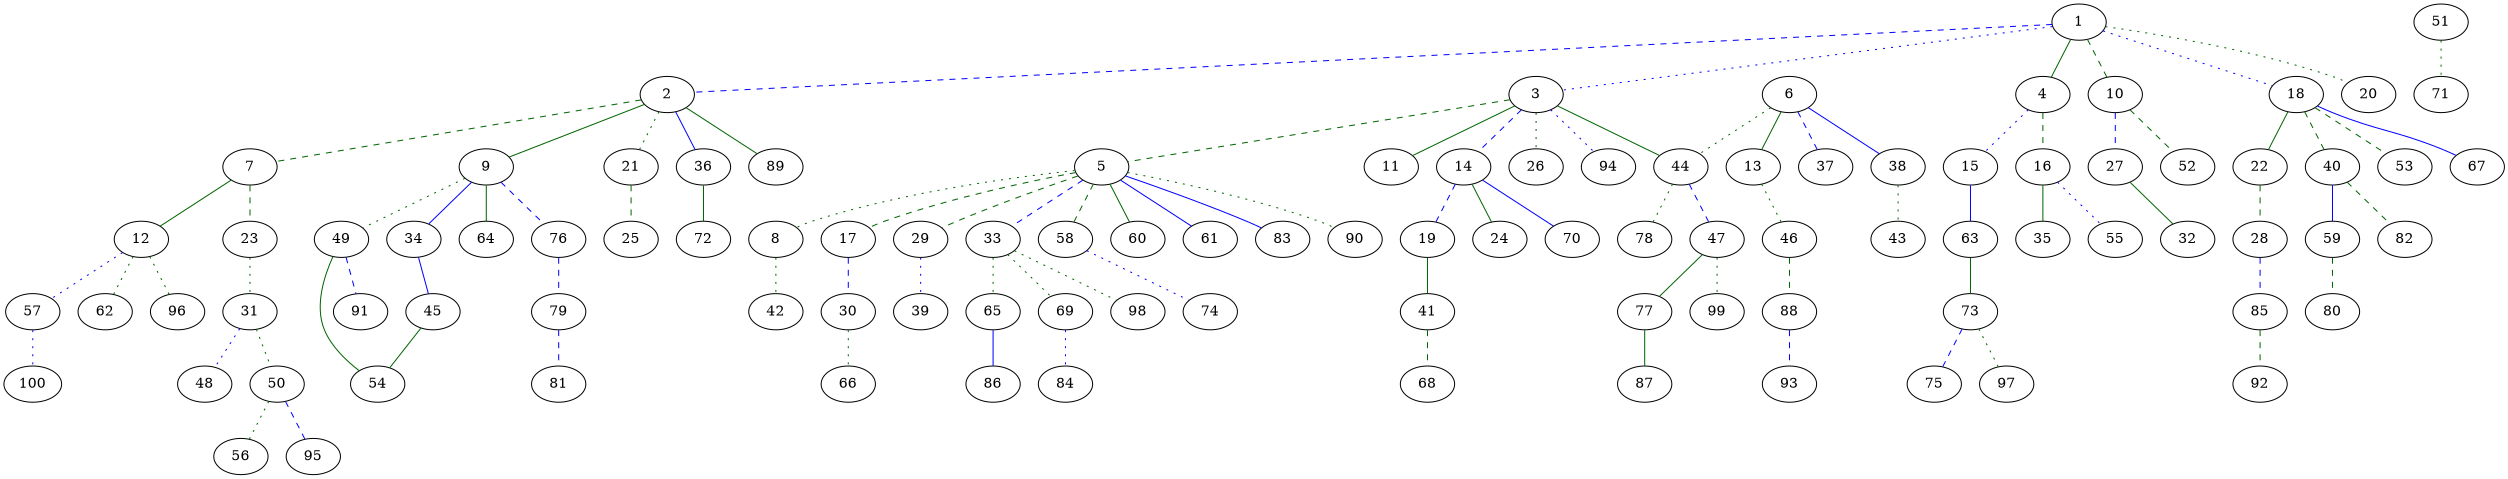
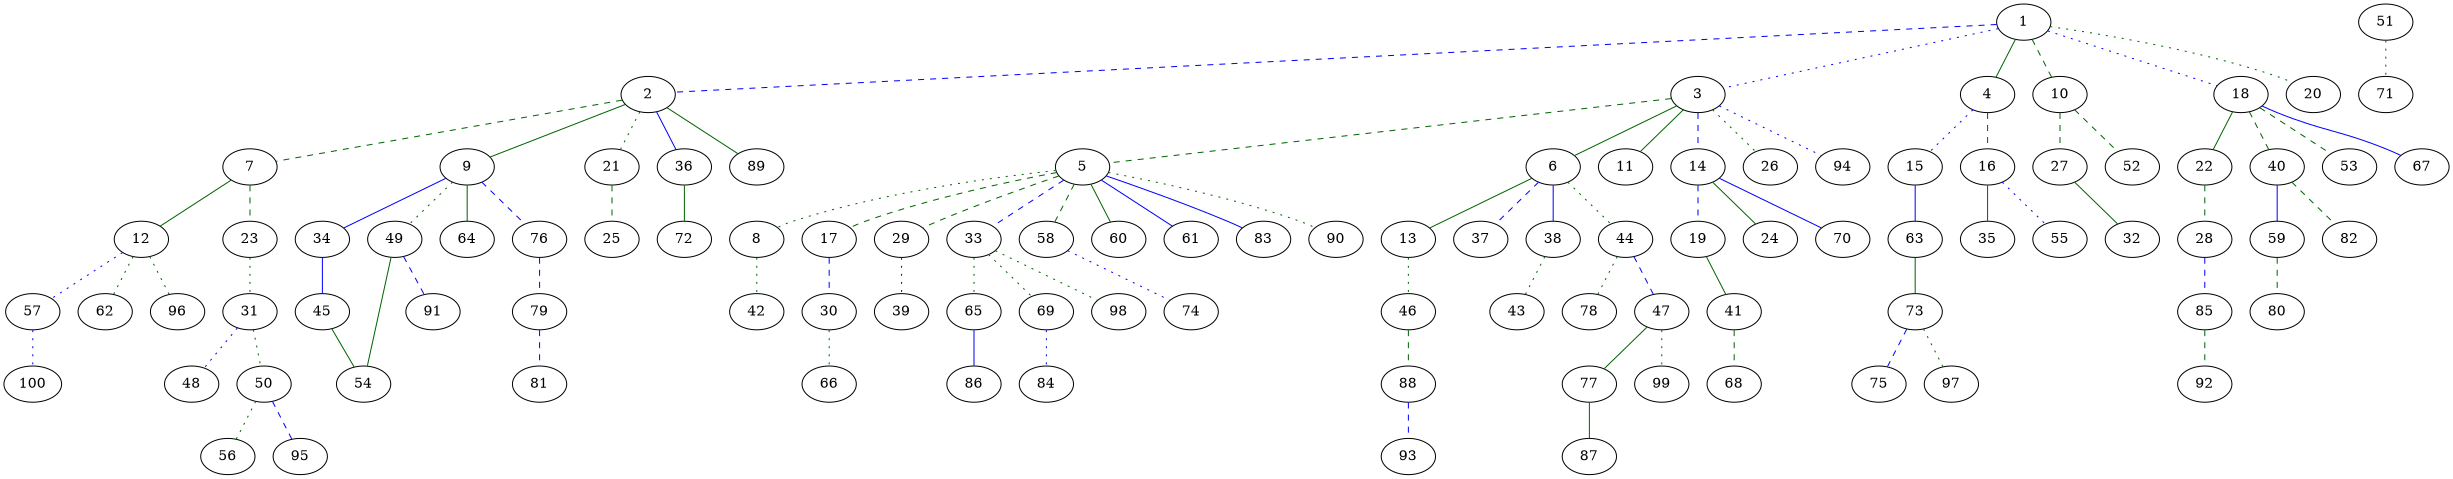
(1608, 131) -> (1626, 131)
(2115, 131) -> (2060, 131)
